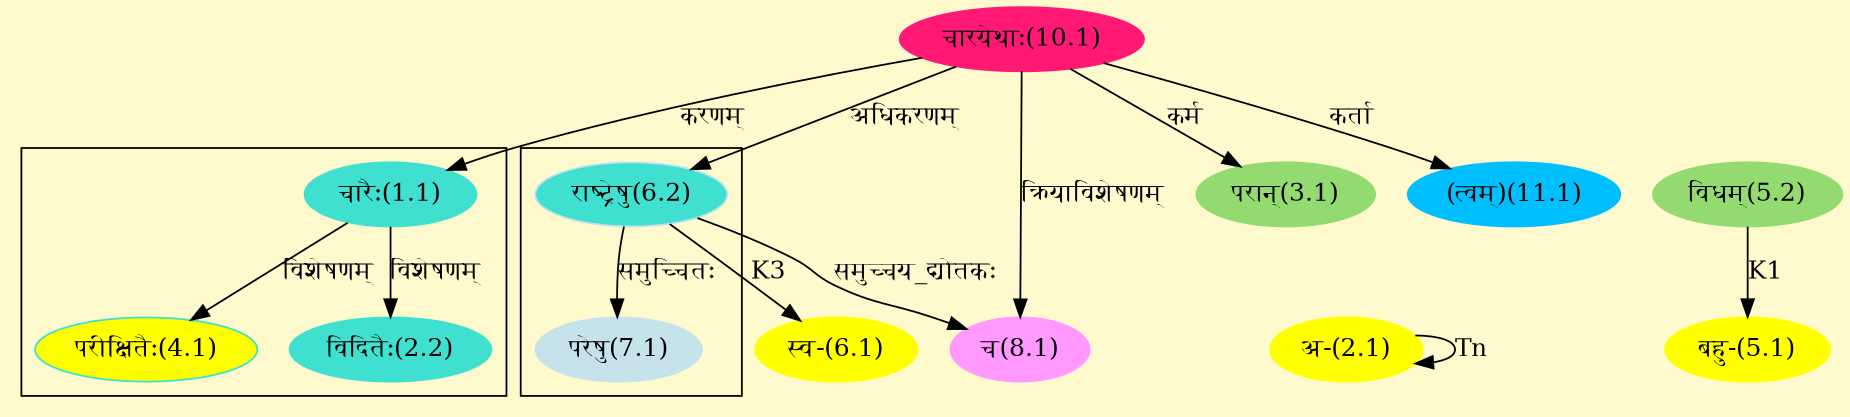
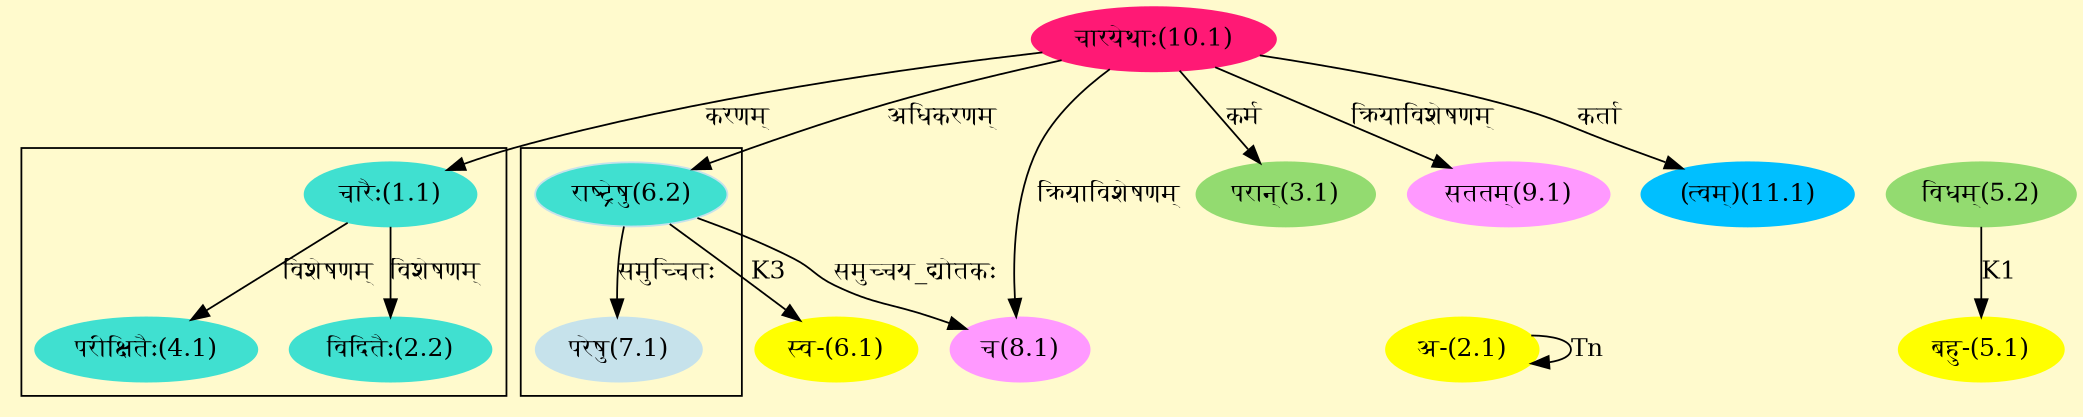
none -> (1509, 194)
(146, 350) -> (146, 350)
